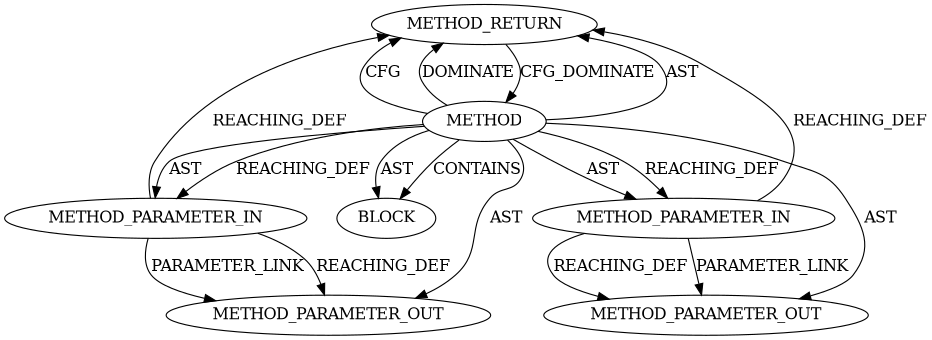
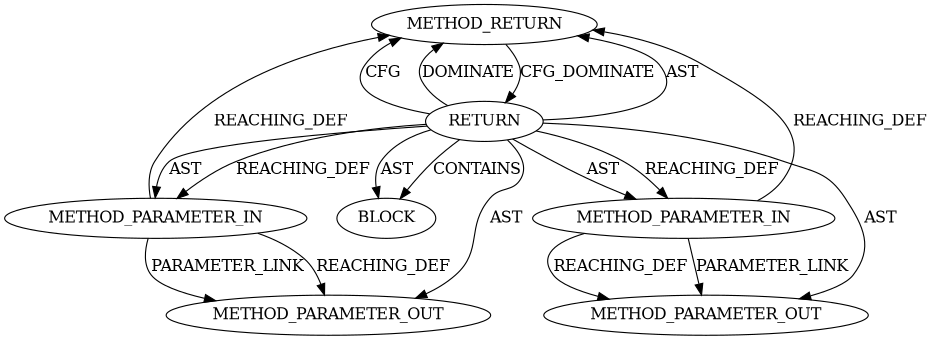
(484, 121) -> (484, 121)
